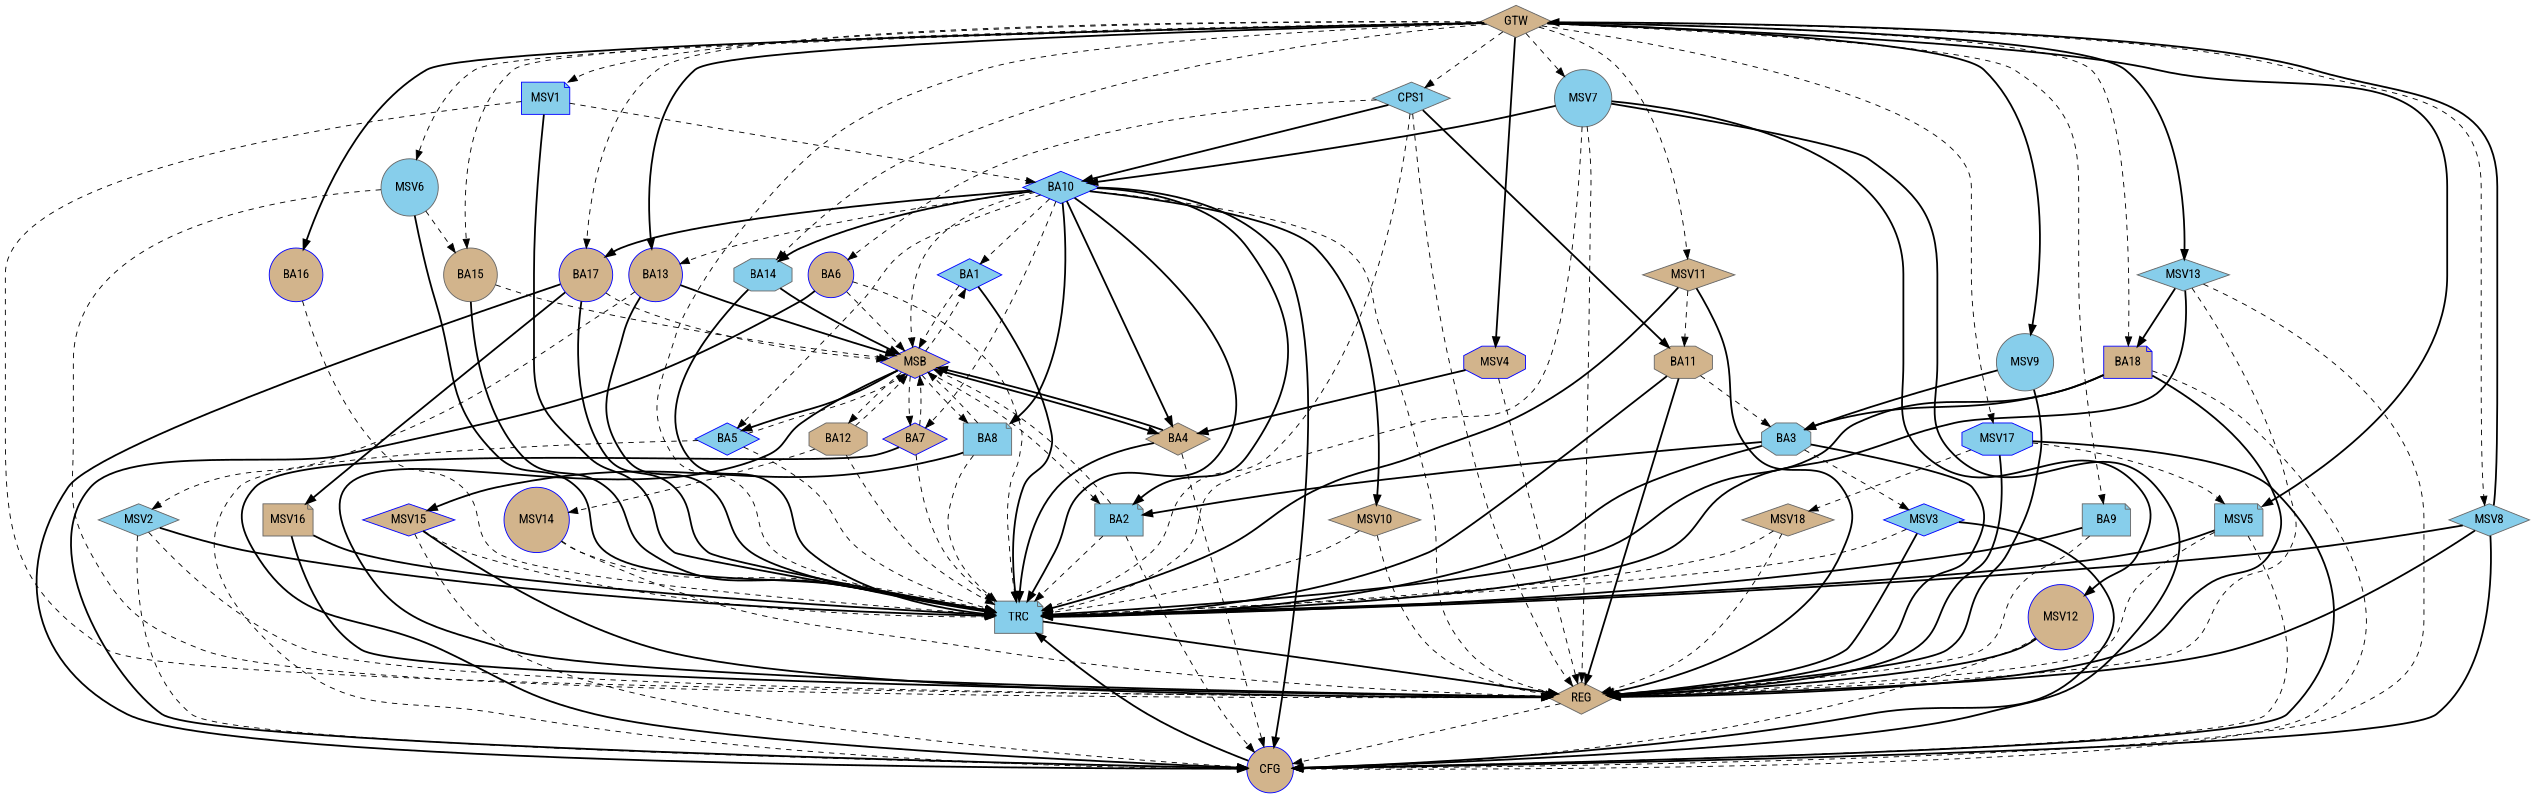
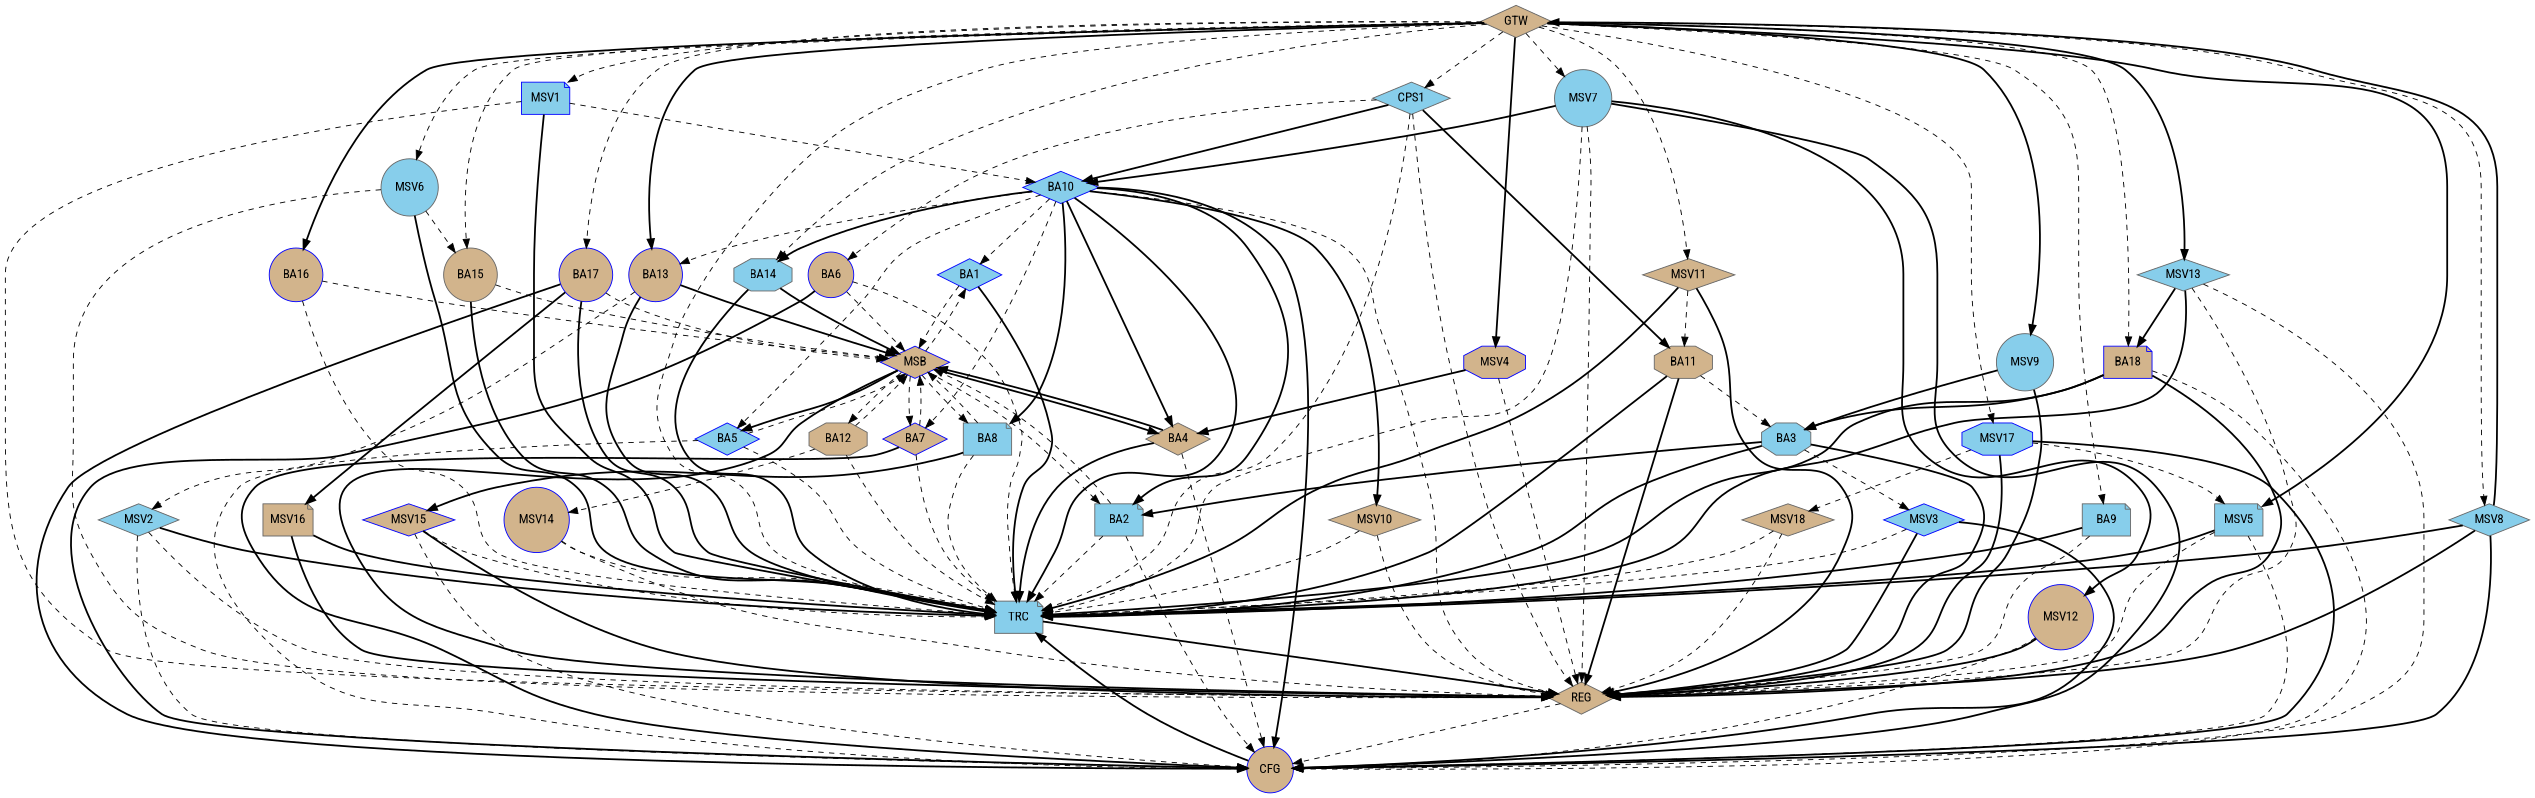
(820, 210) -> none
(935, 241) -> (600, 325)
